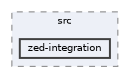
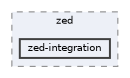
(65, 21) -> (65, 21)
